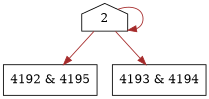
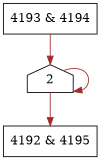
(128, 45) -> (50, 45)
